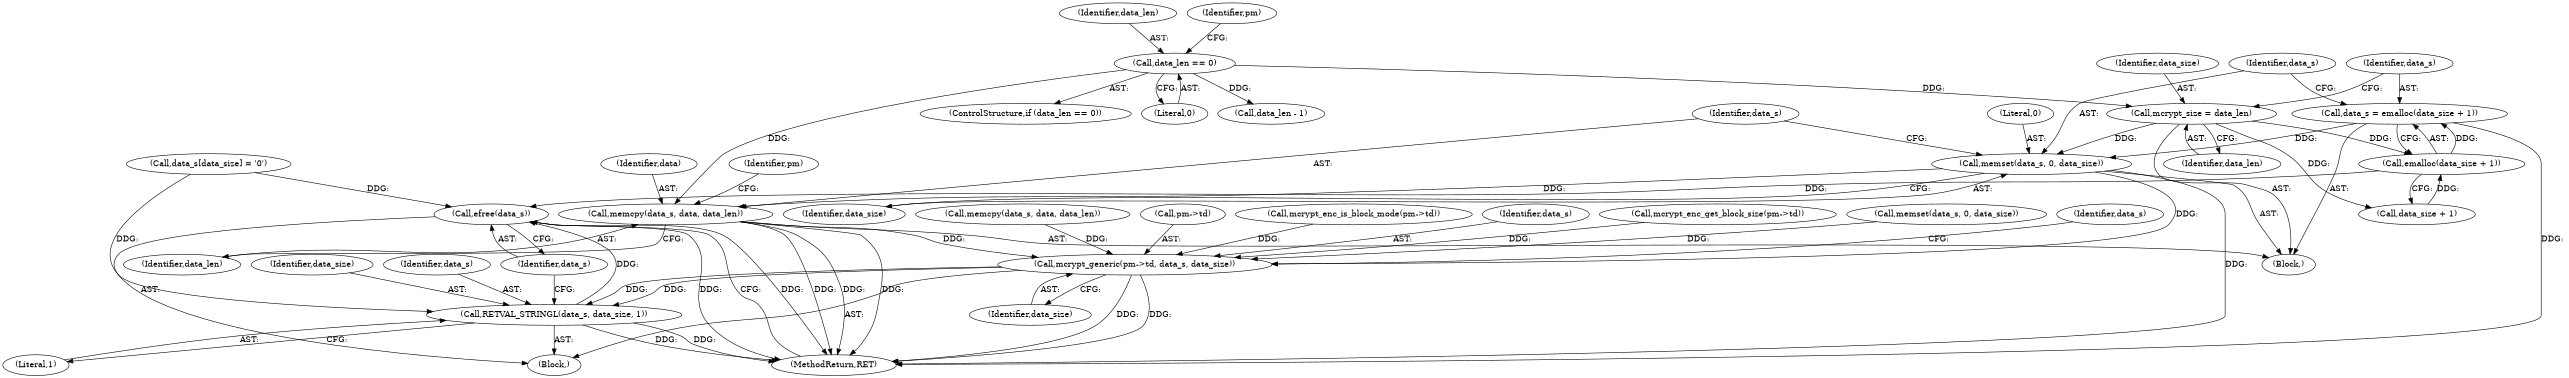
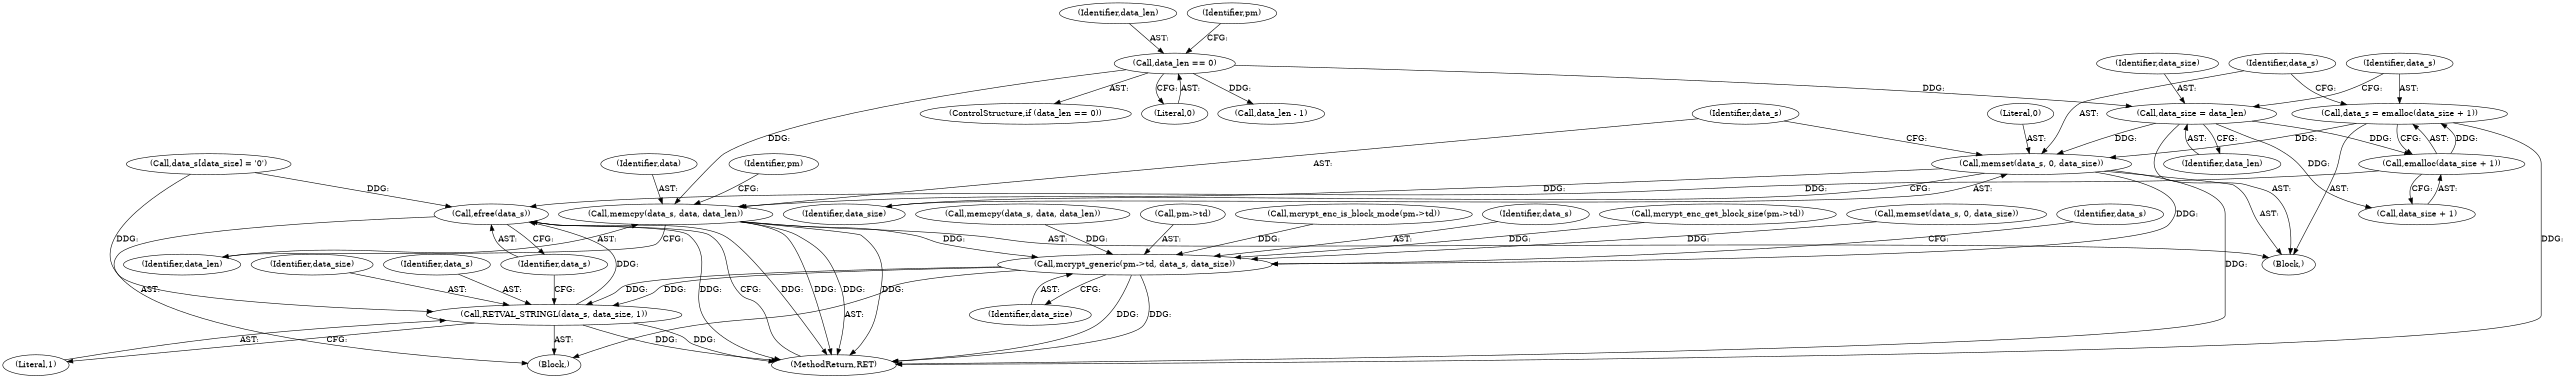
(2192, 114) -> (2192, 114)
(2449, 189) -> (2449, 189)
